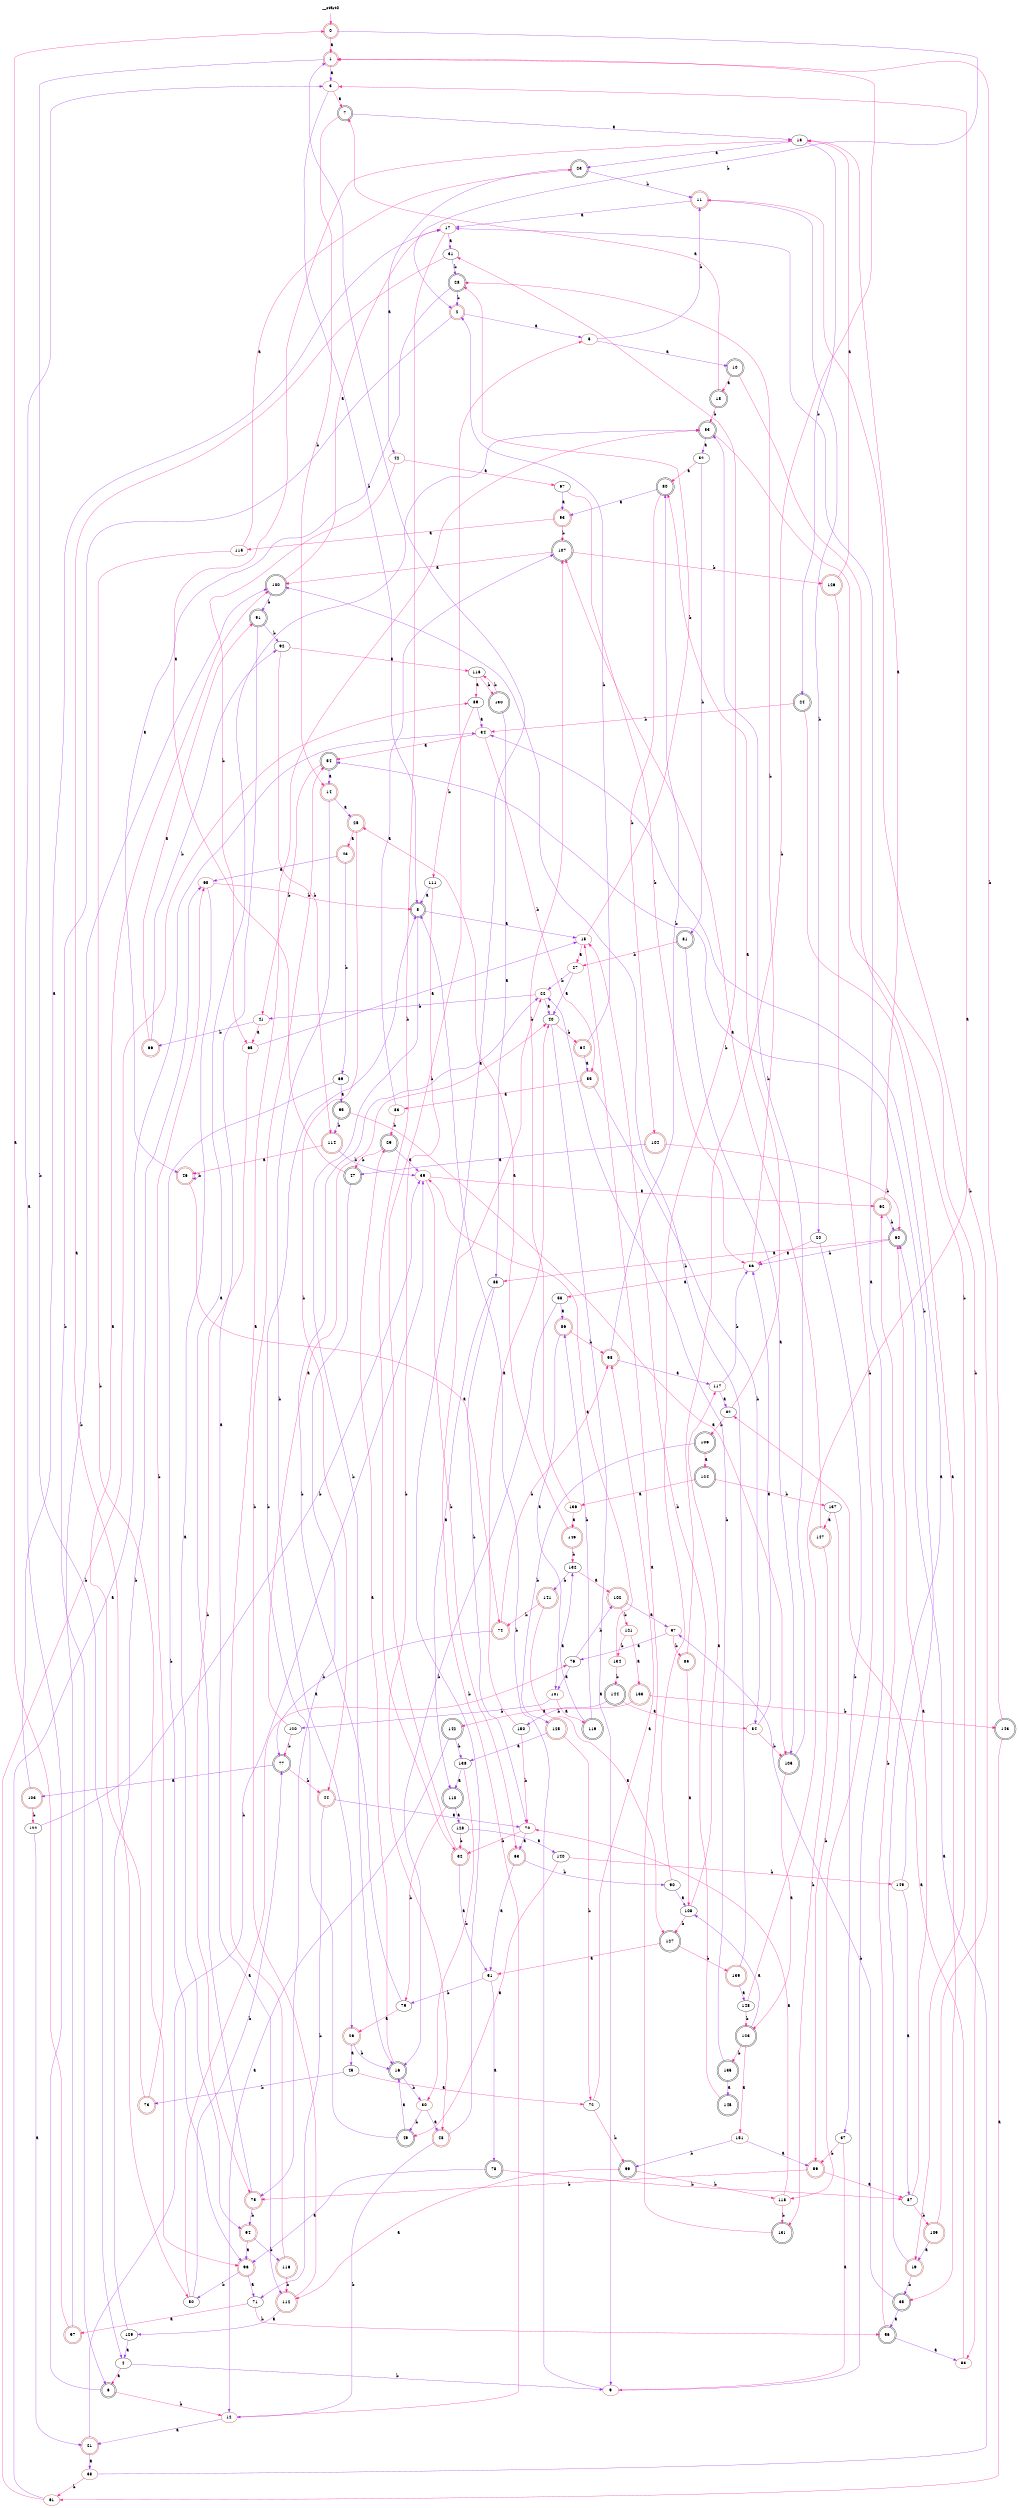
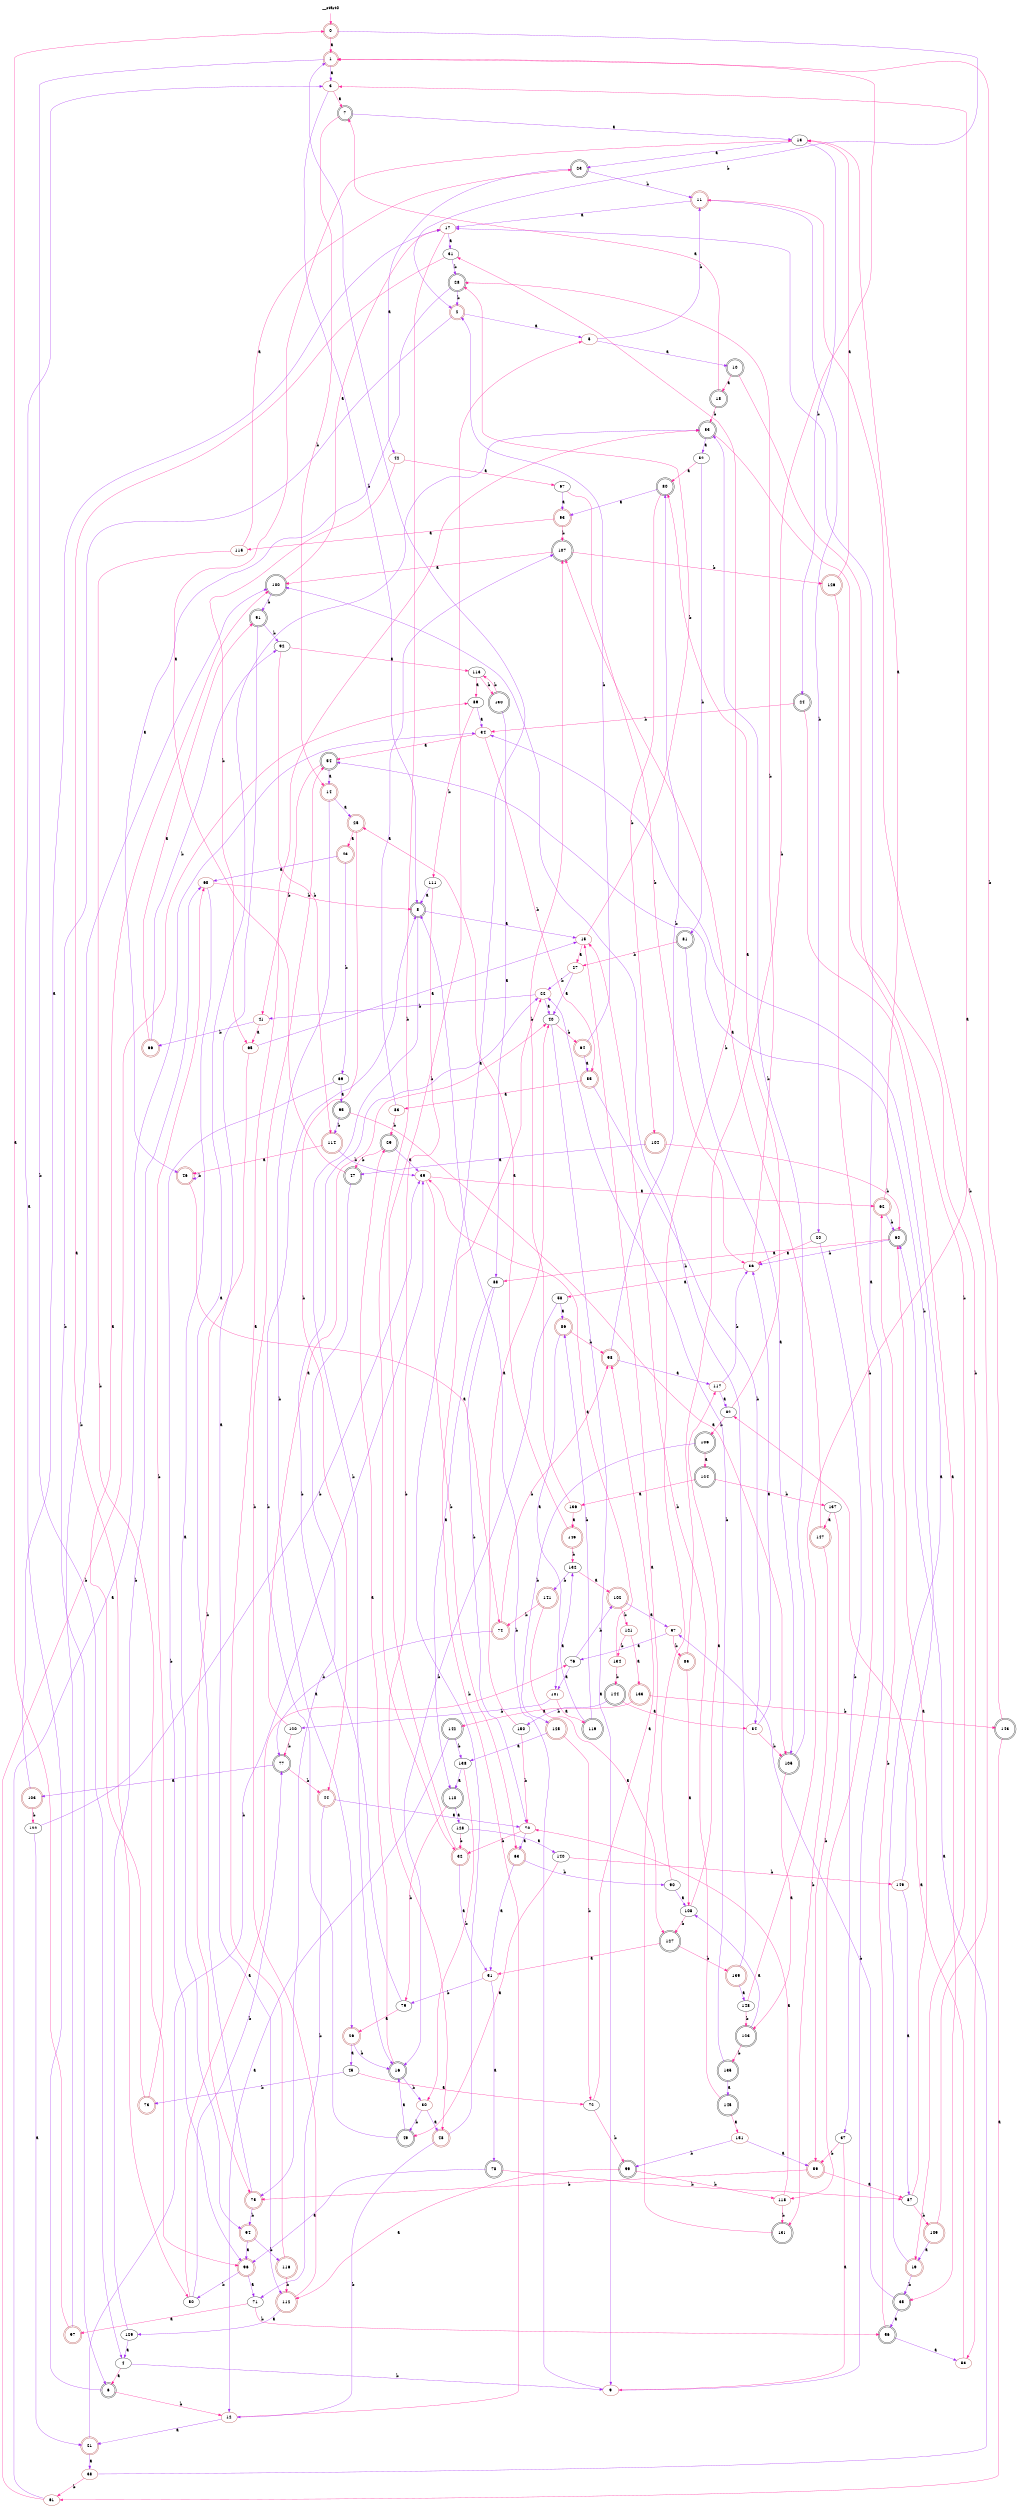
(743, 2088) -> (734, 2122)
